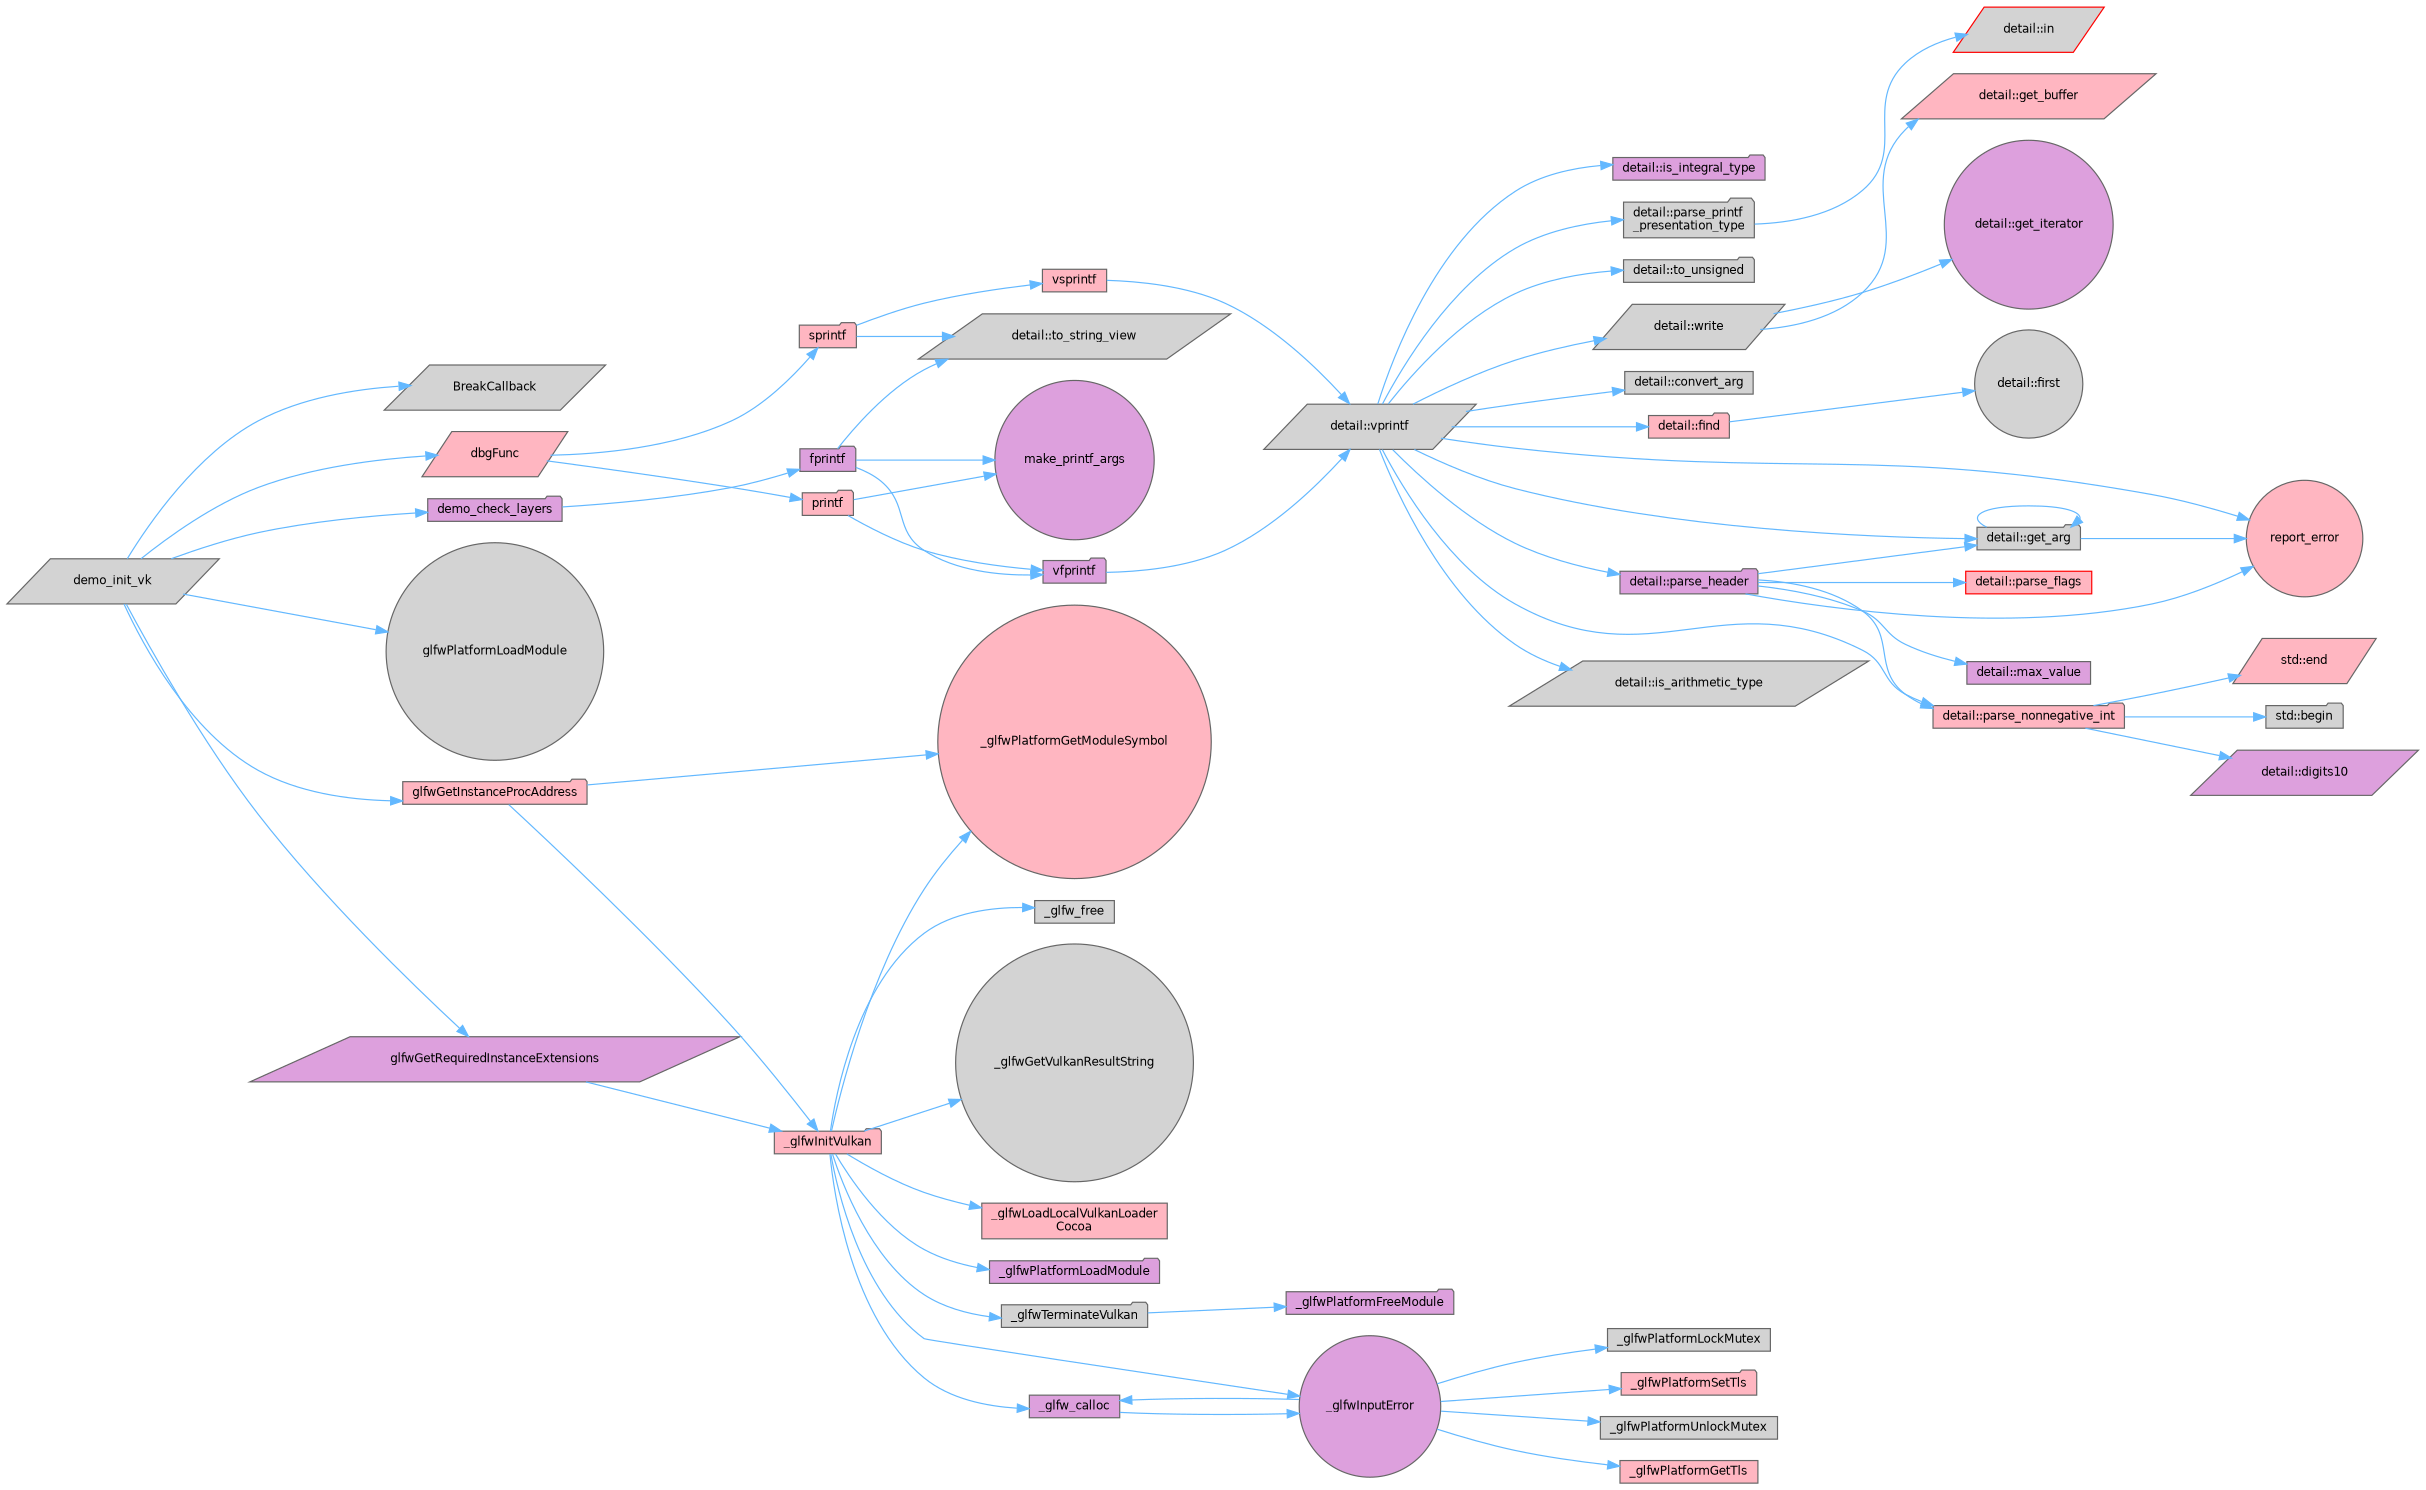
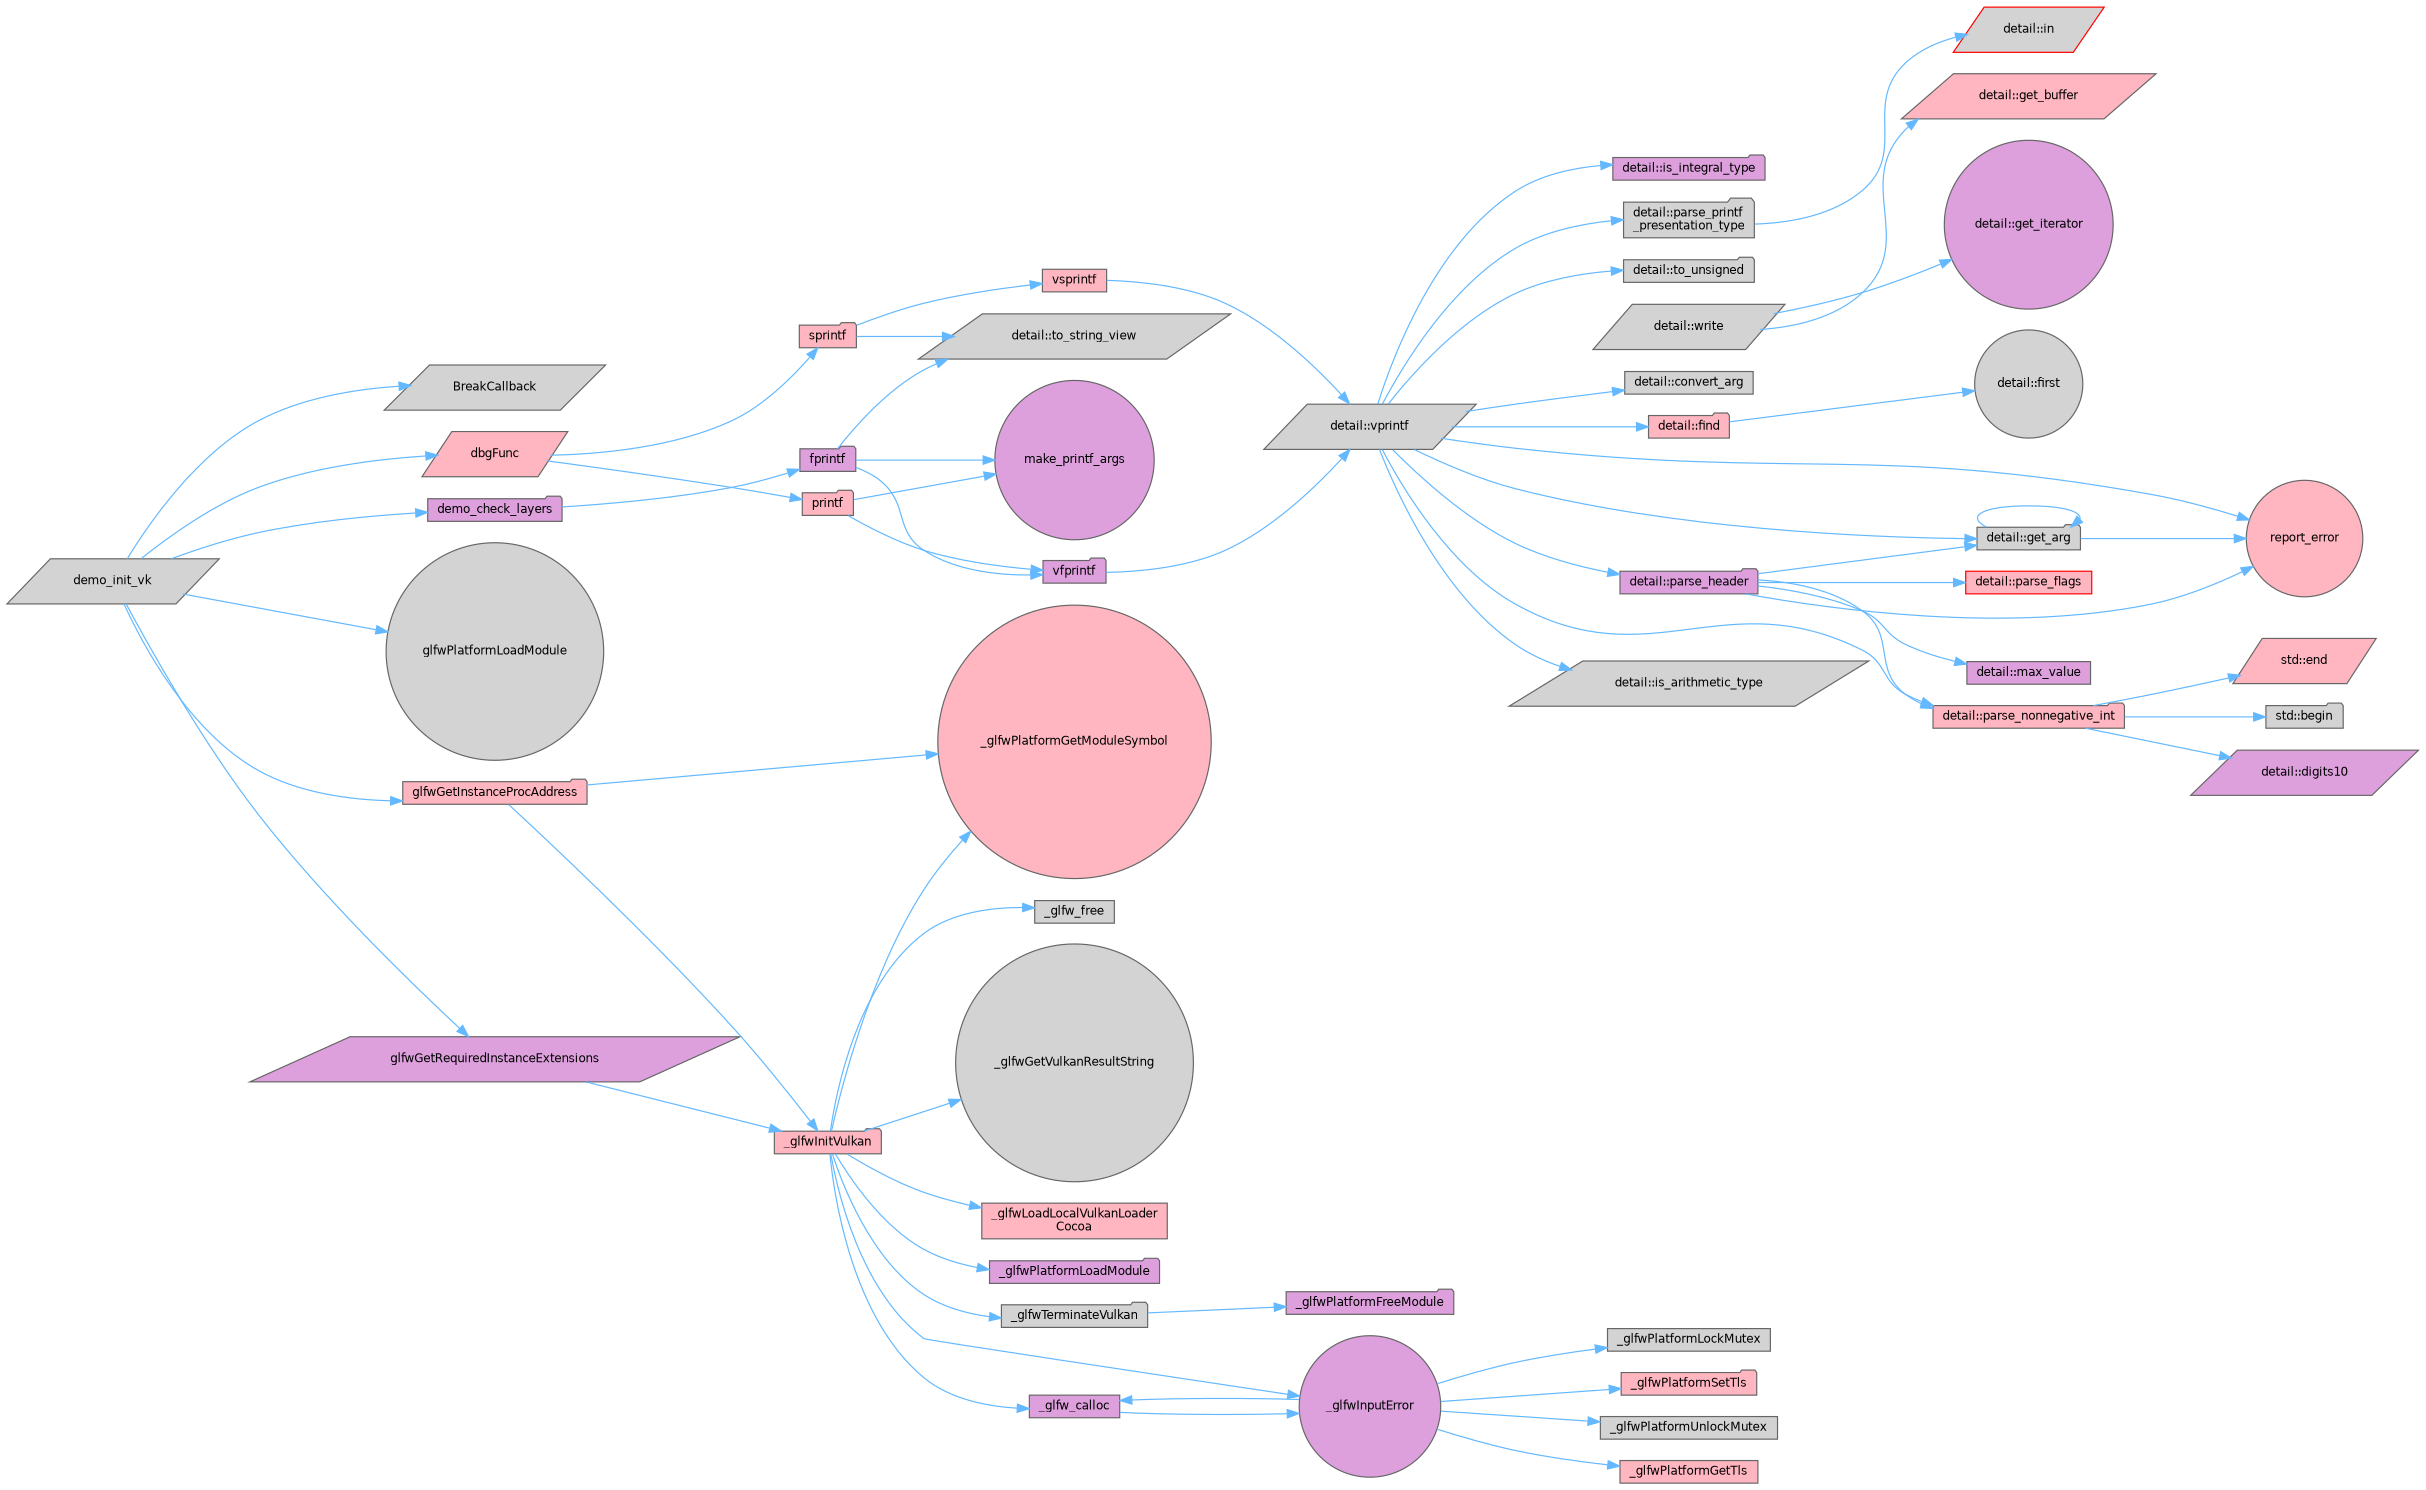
(1501, 365) -> none
